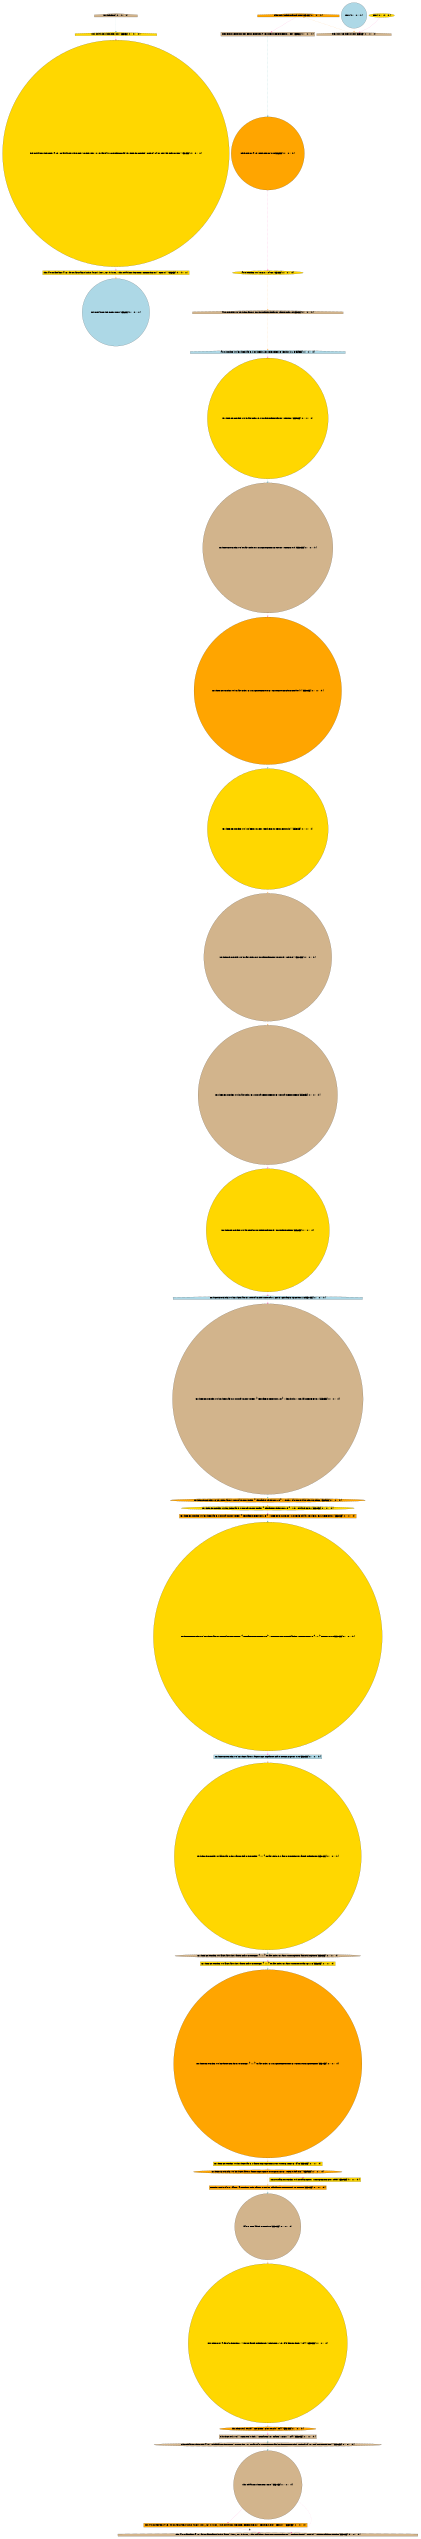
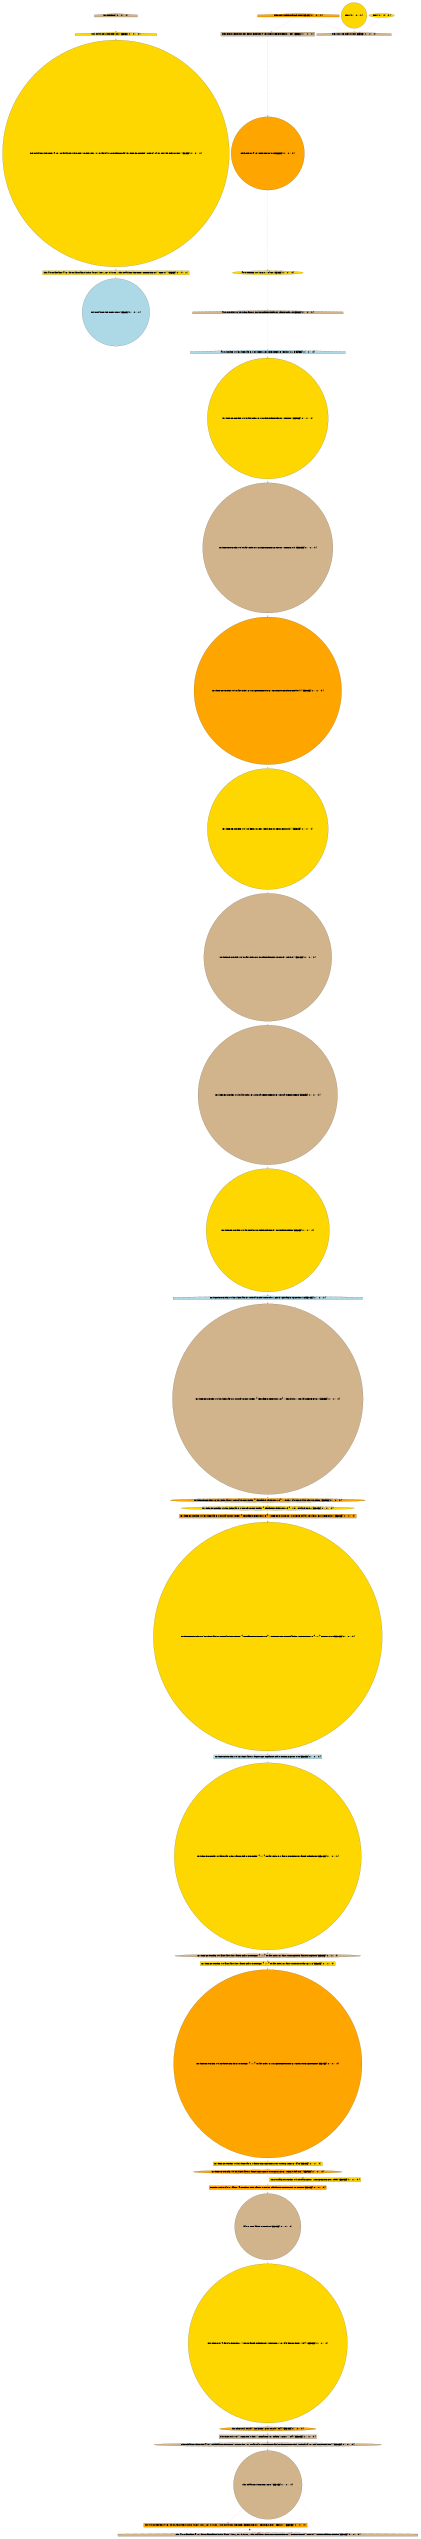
(354, 15) -> (354, 15)
(327, 25) -> (325, 25)
